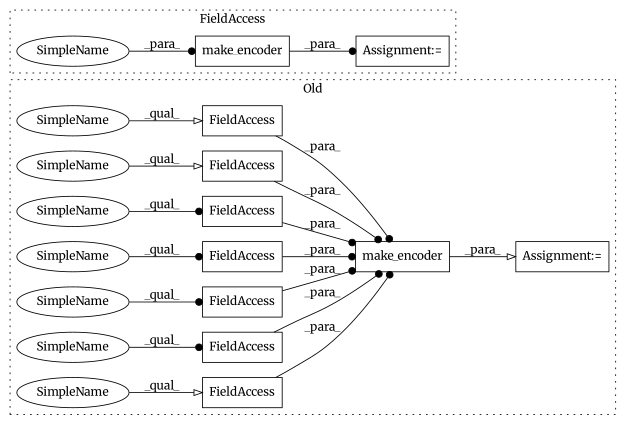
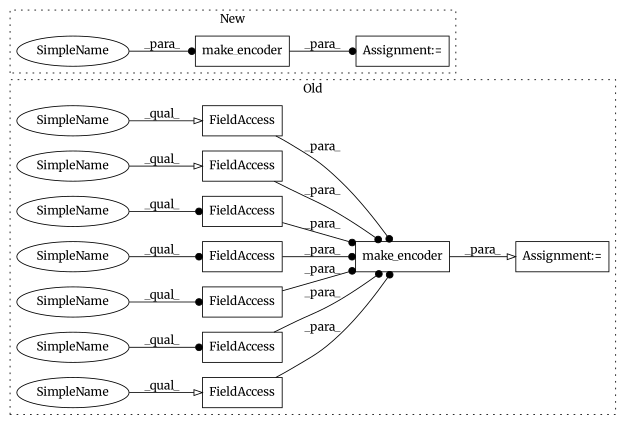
(233, 20) -> (233, 20)
